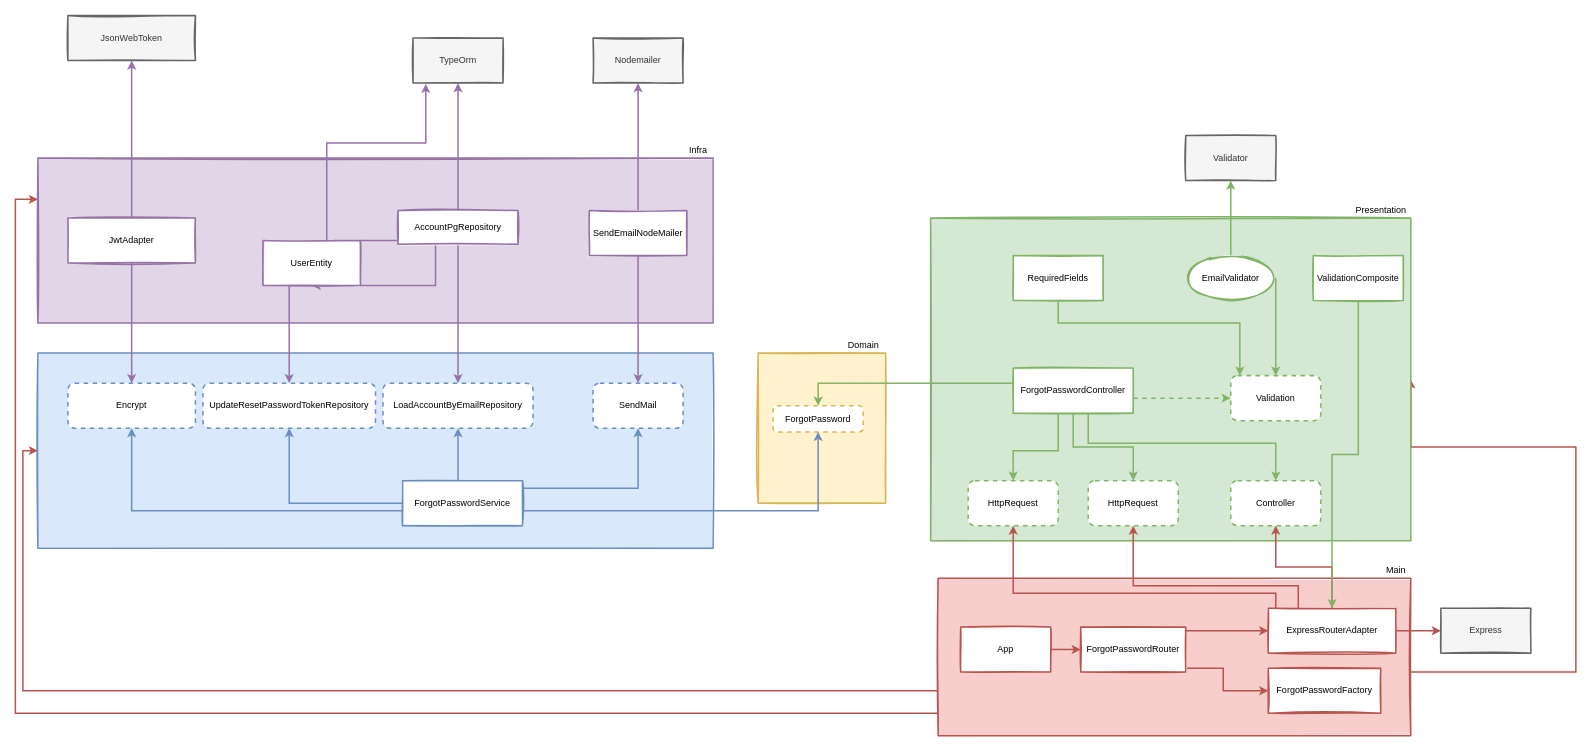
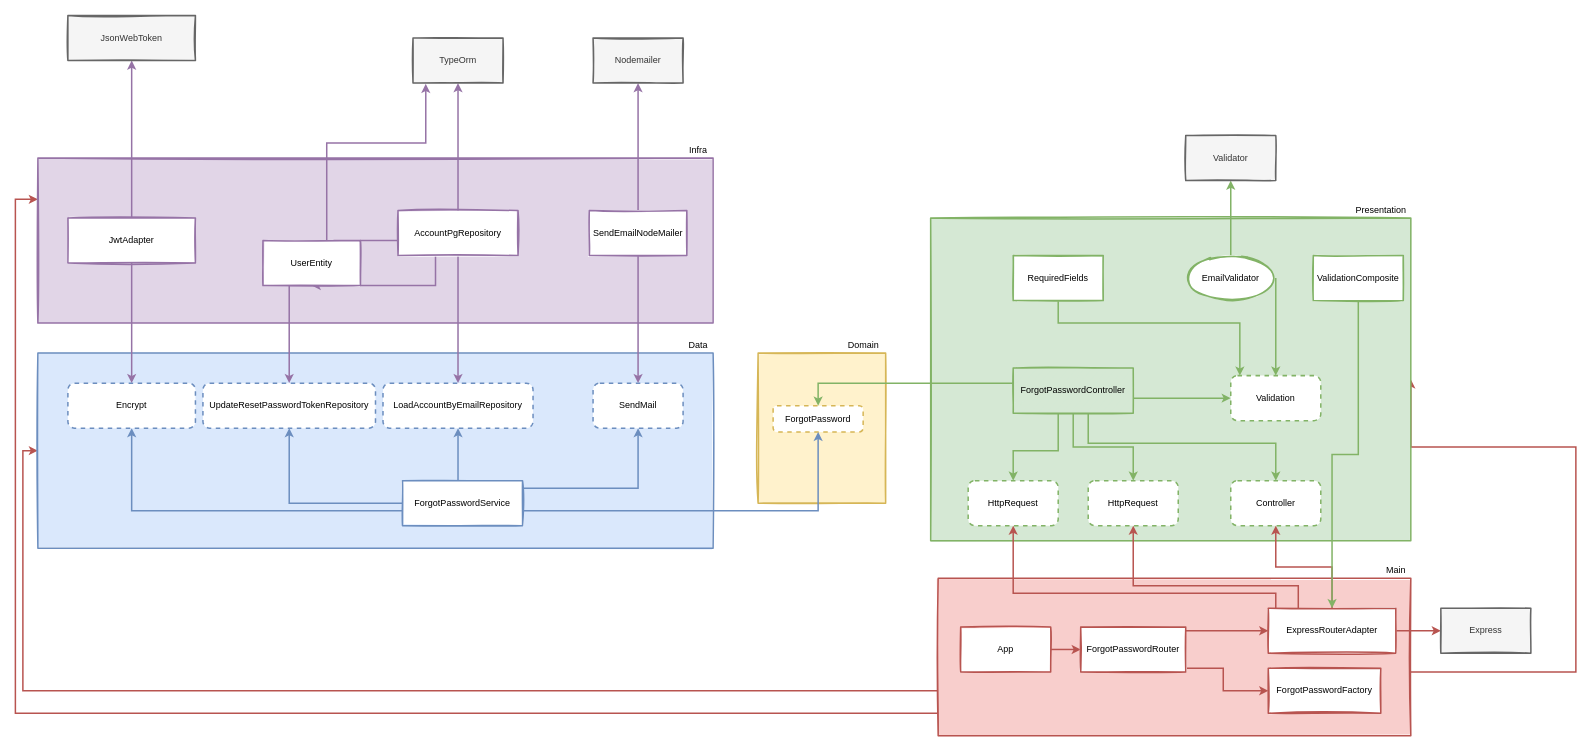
(458, 227) -> (458, 233)
none -> (698, 345)
(1073, 390) -> (1073, 390)
(1179, 398) -> (1179, 398)
